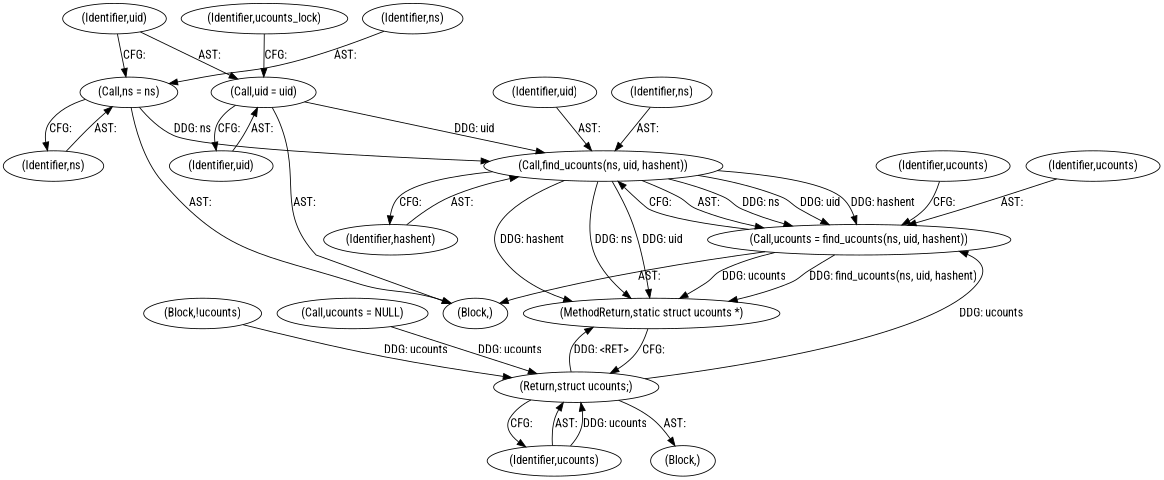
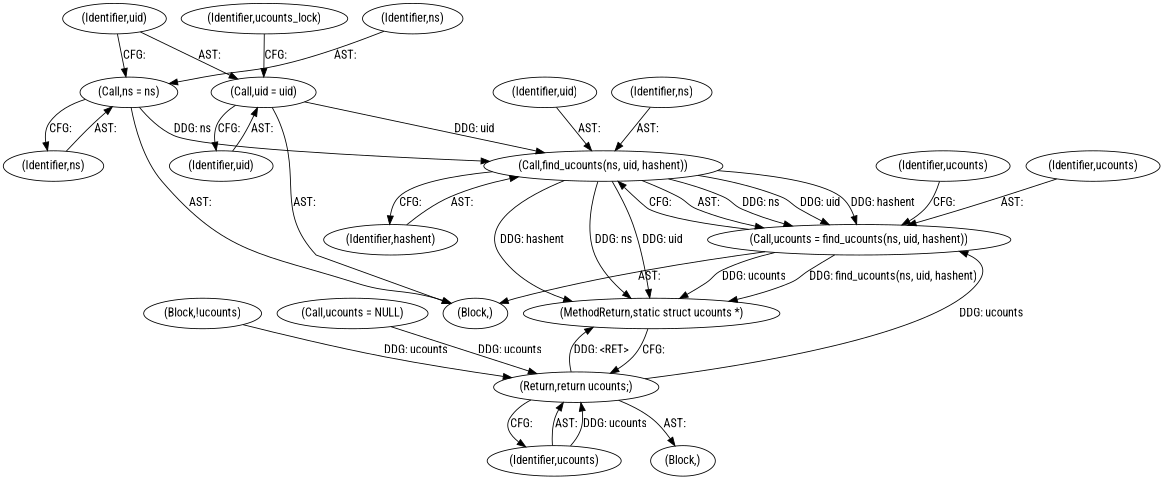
(576, 387) -> (576, 387)
